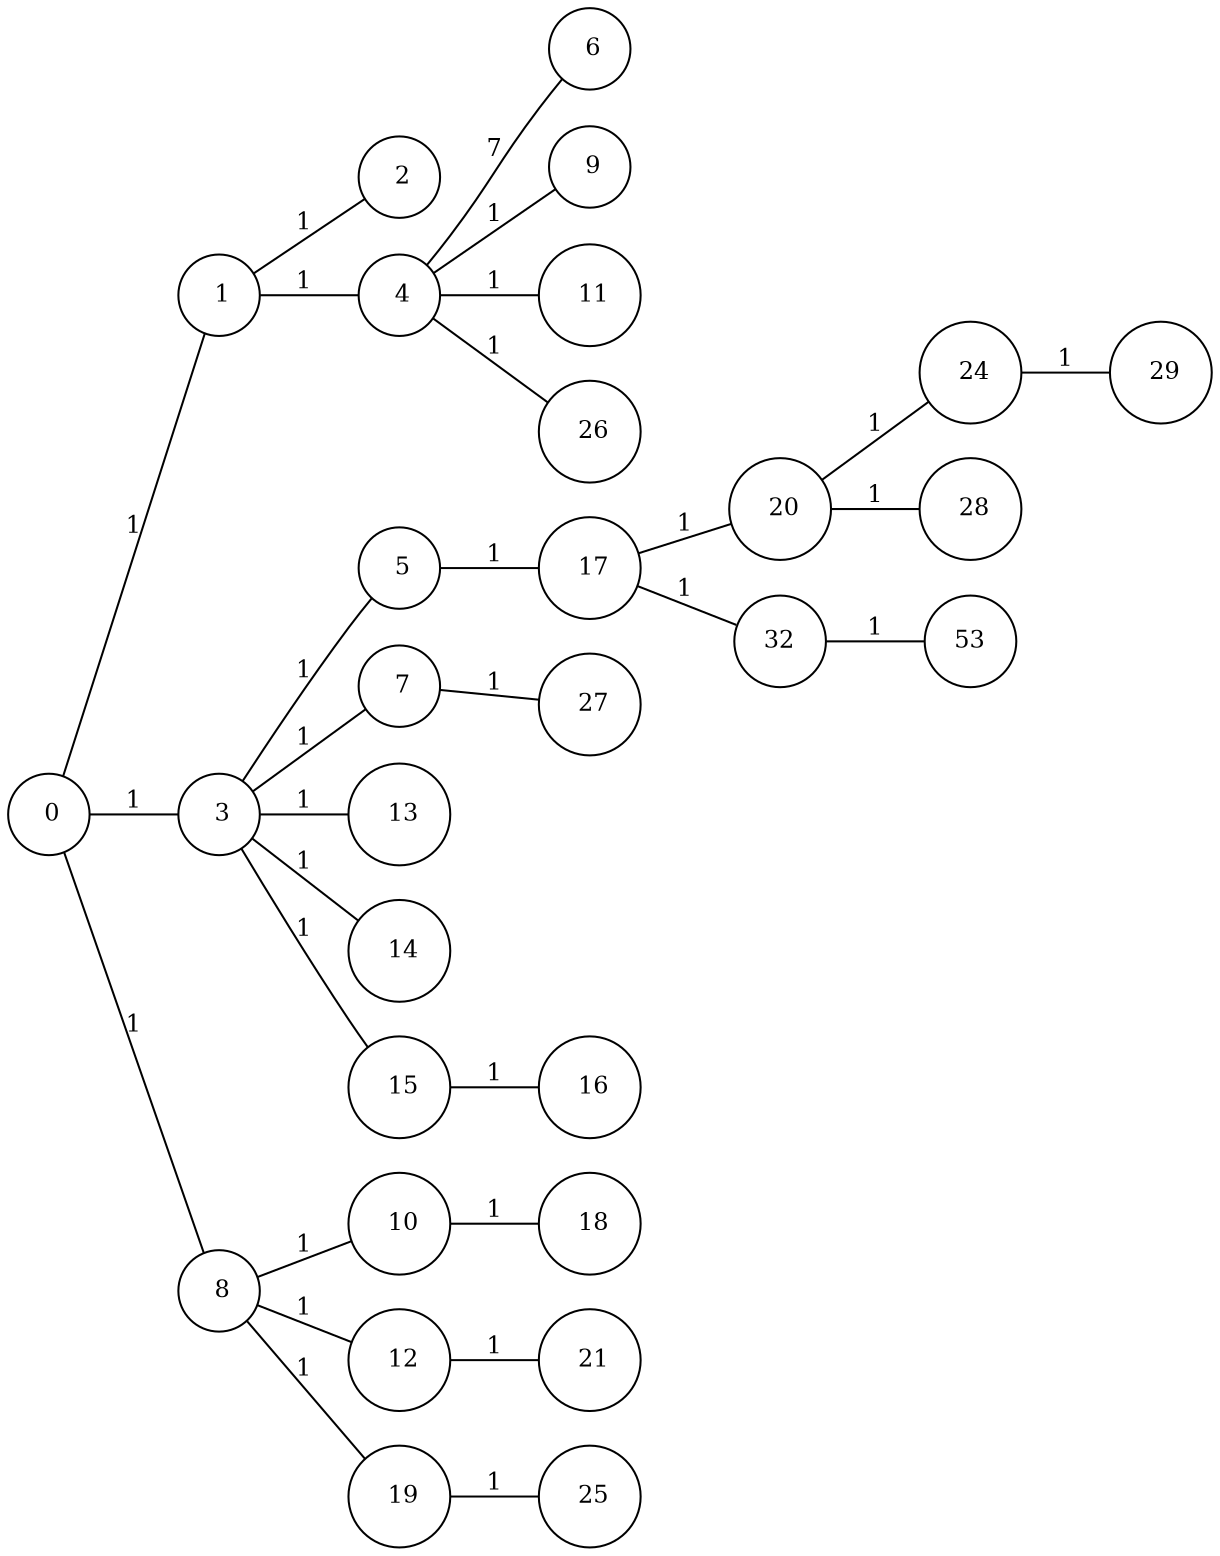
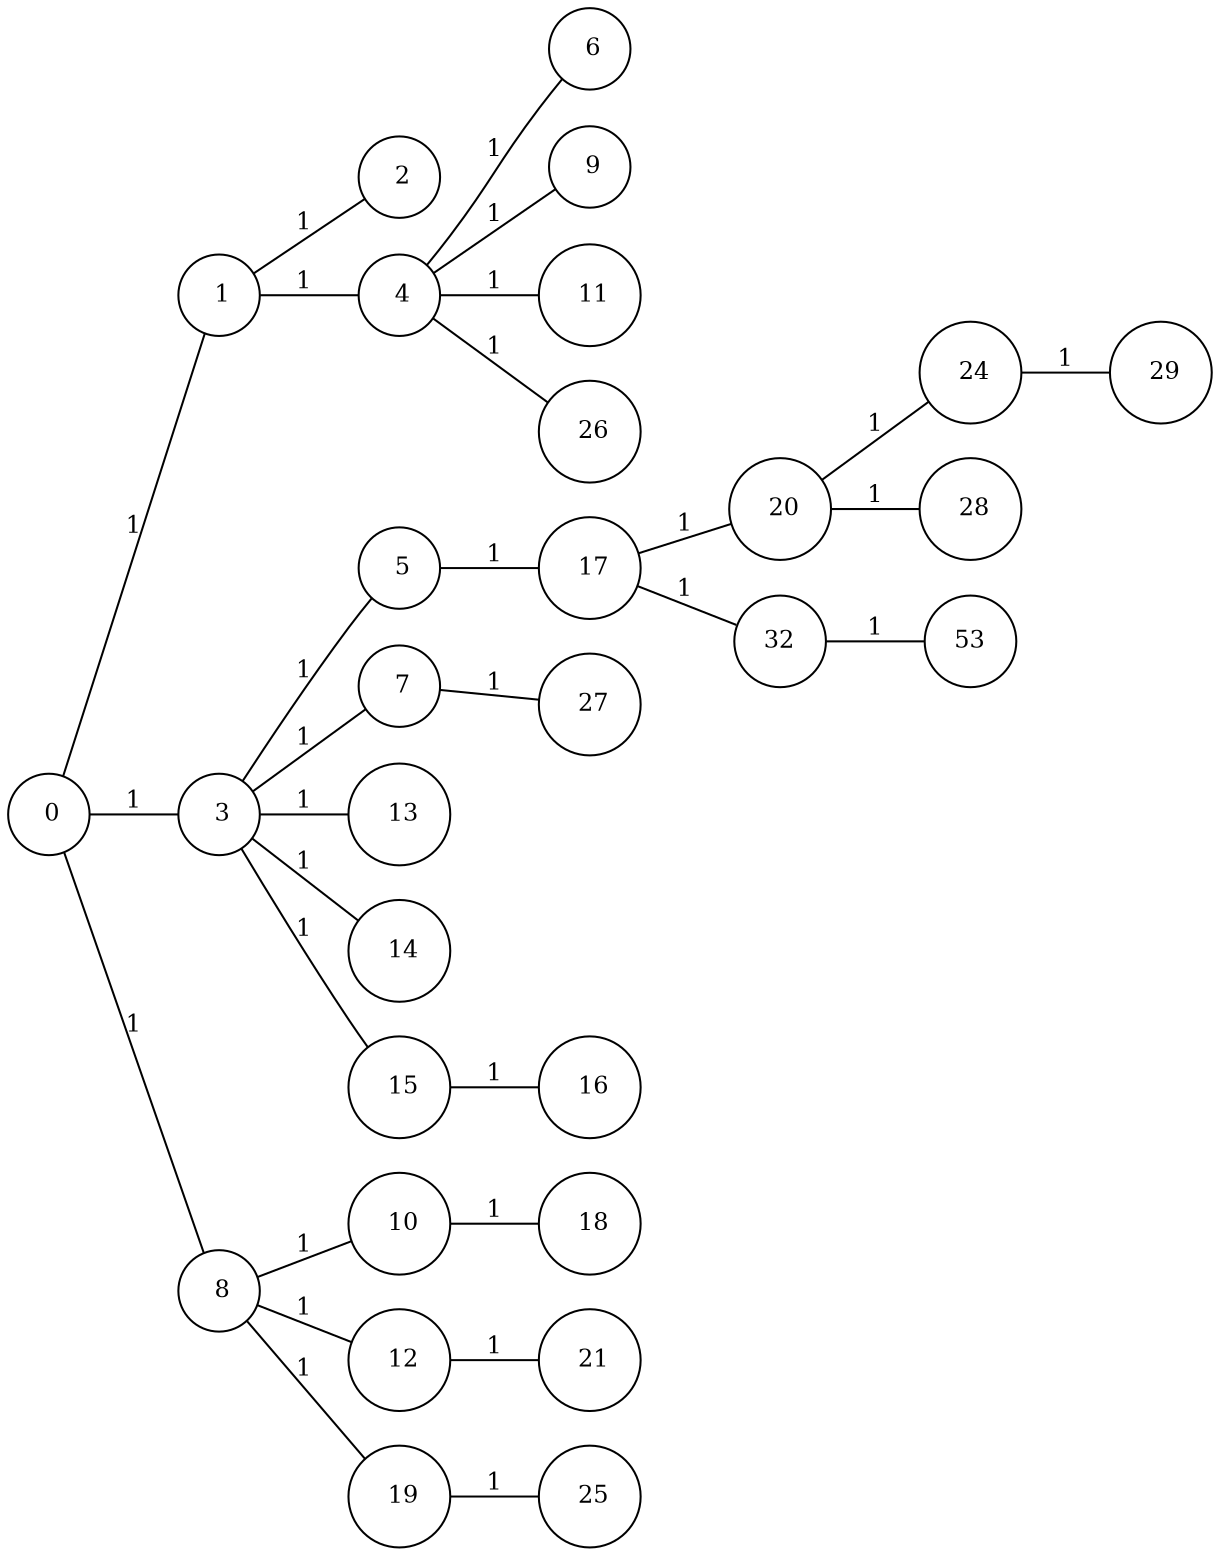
(495, 150) -> (495, 150)
